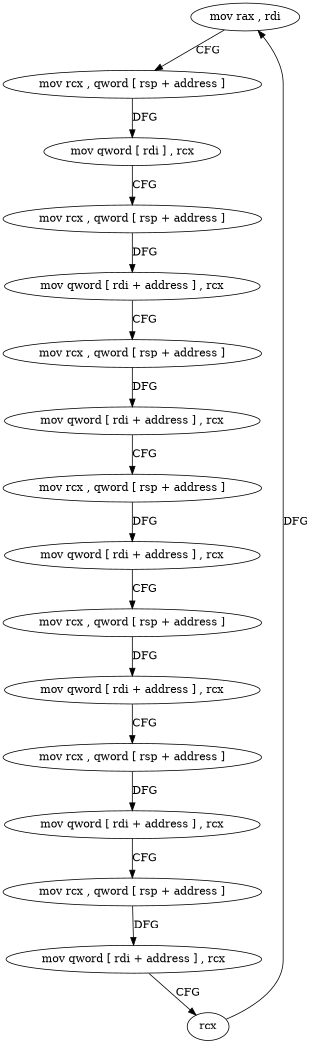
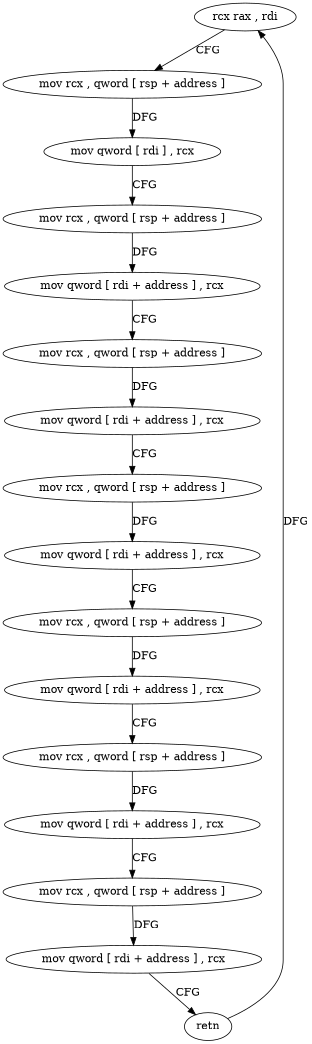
(245, 17) -> (245, 17)
(208, 1027) -> (208, 1027)
